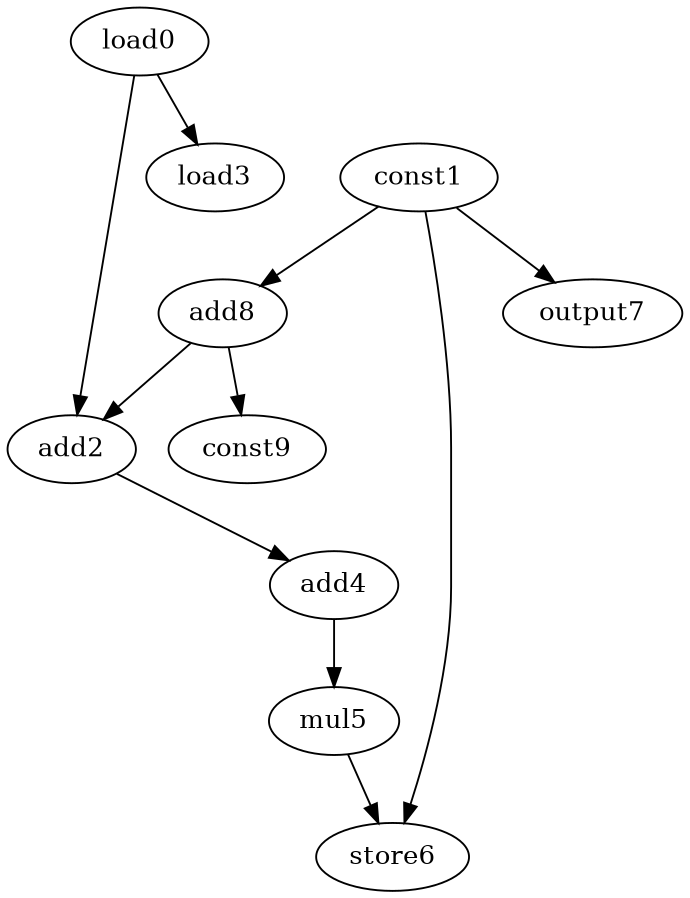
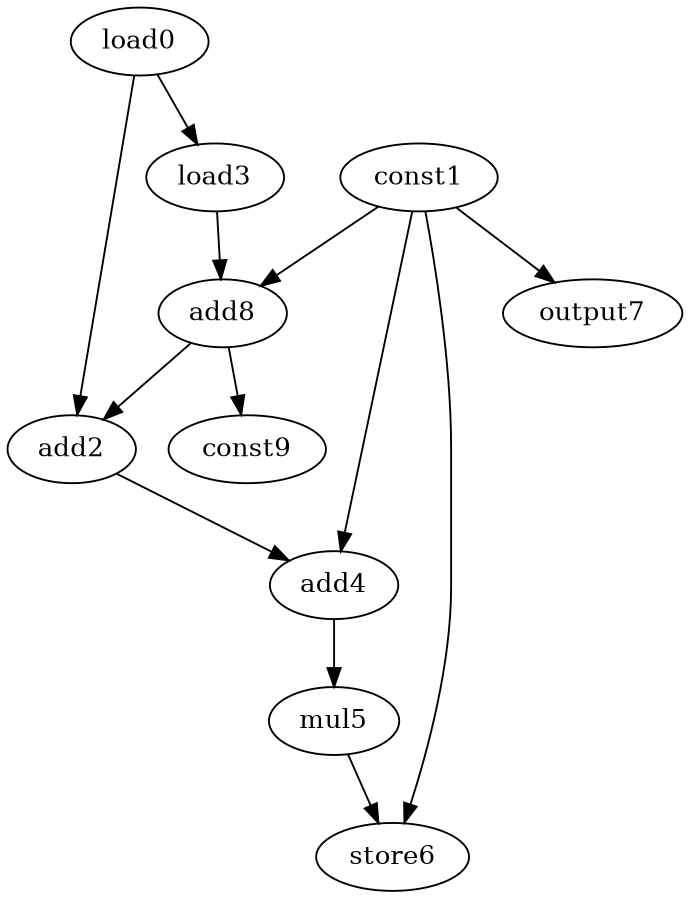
none -> (218, 236)
none -> (378, 372)
